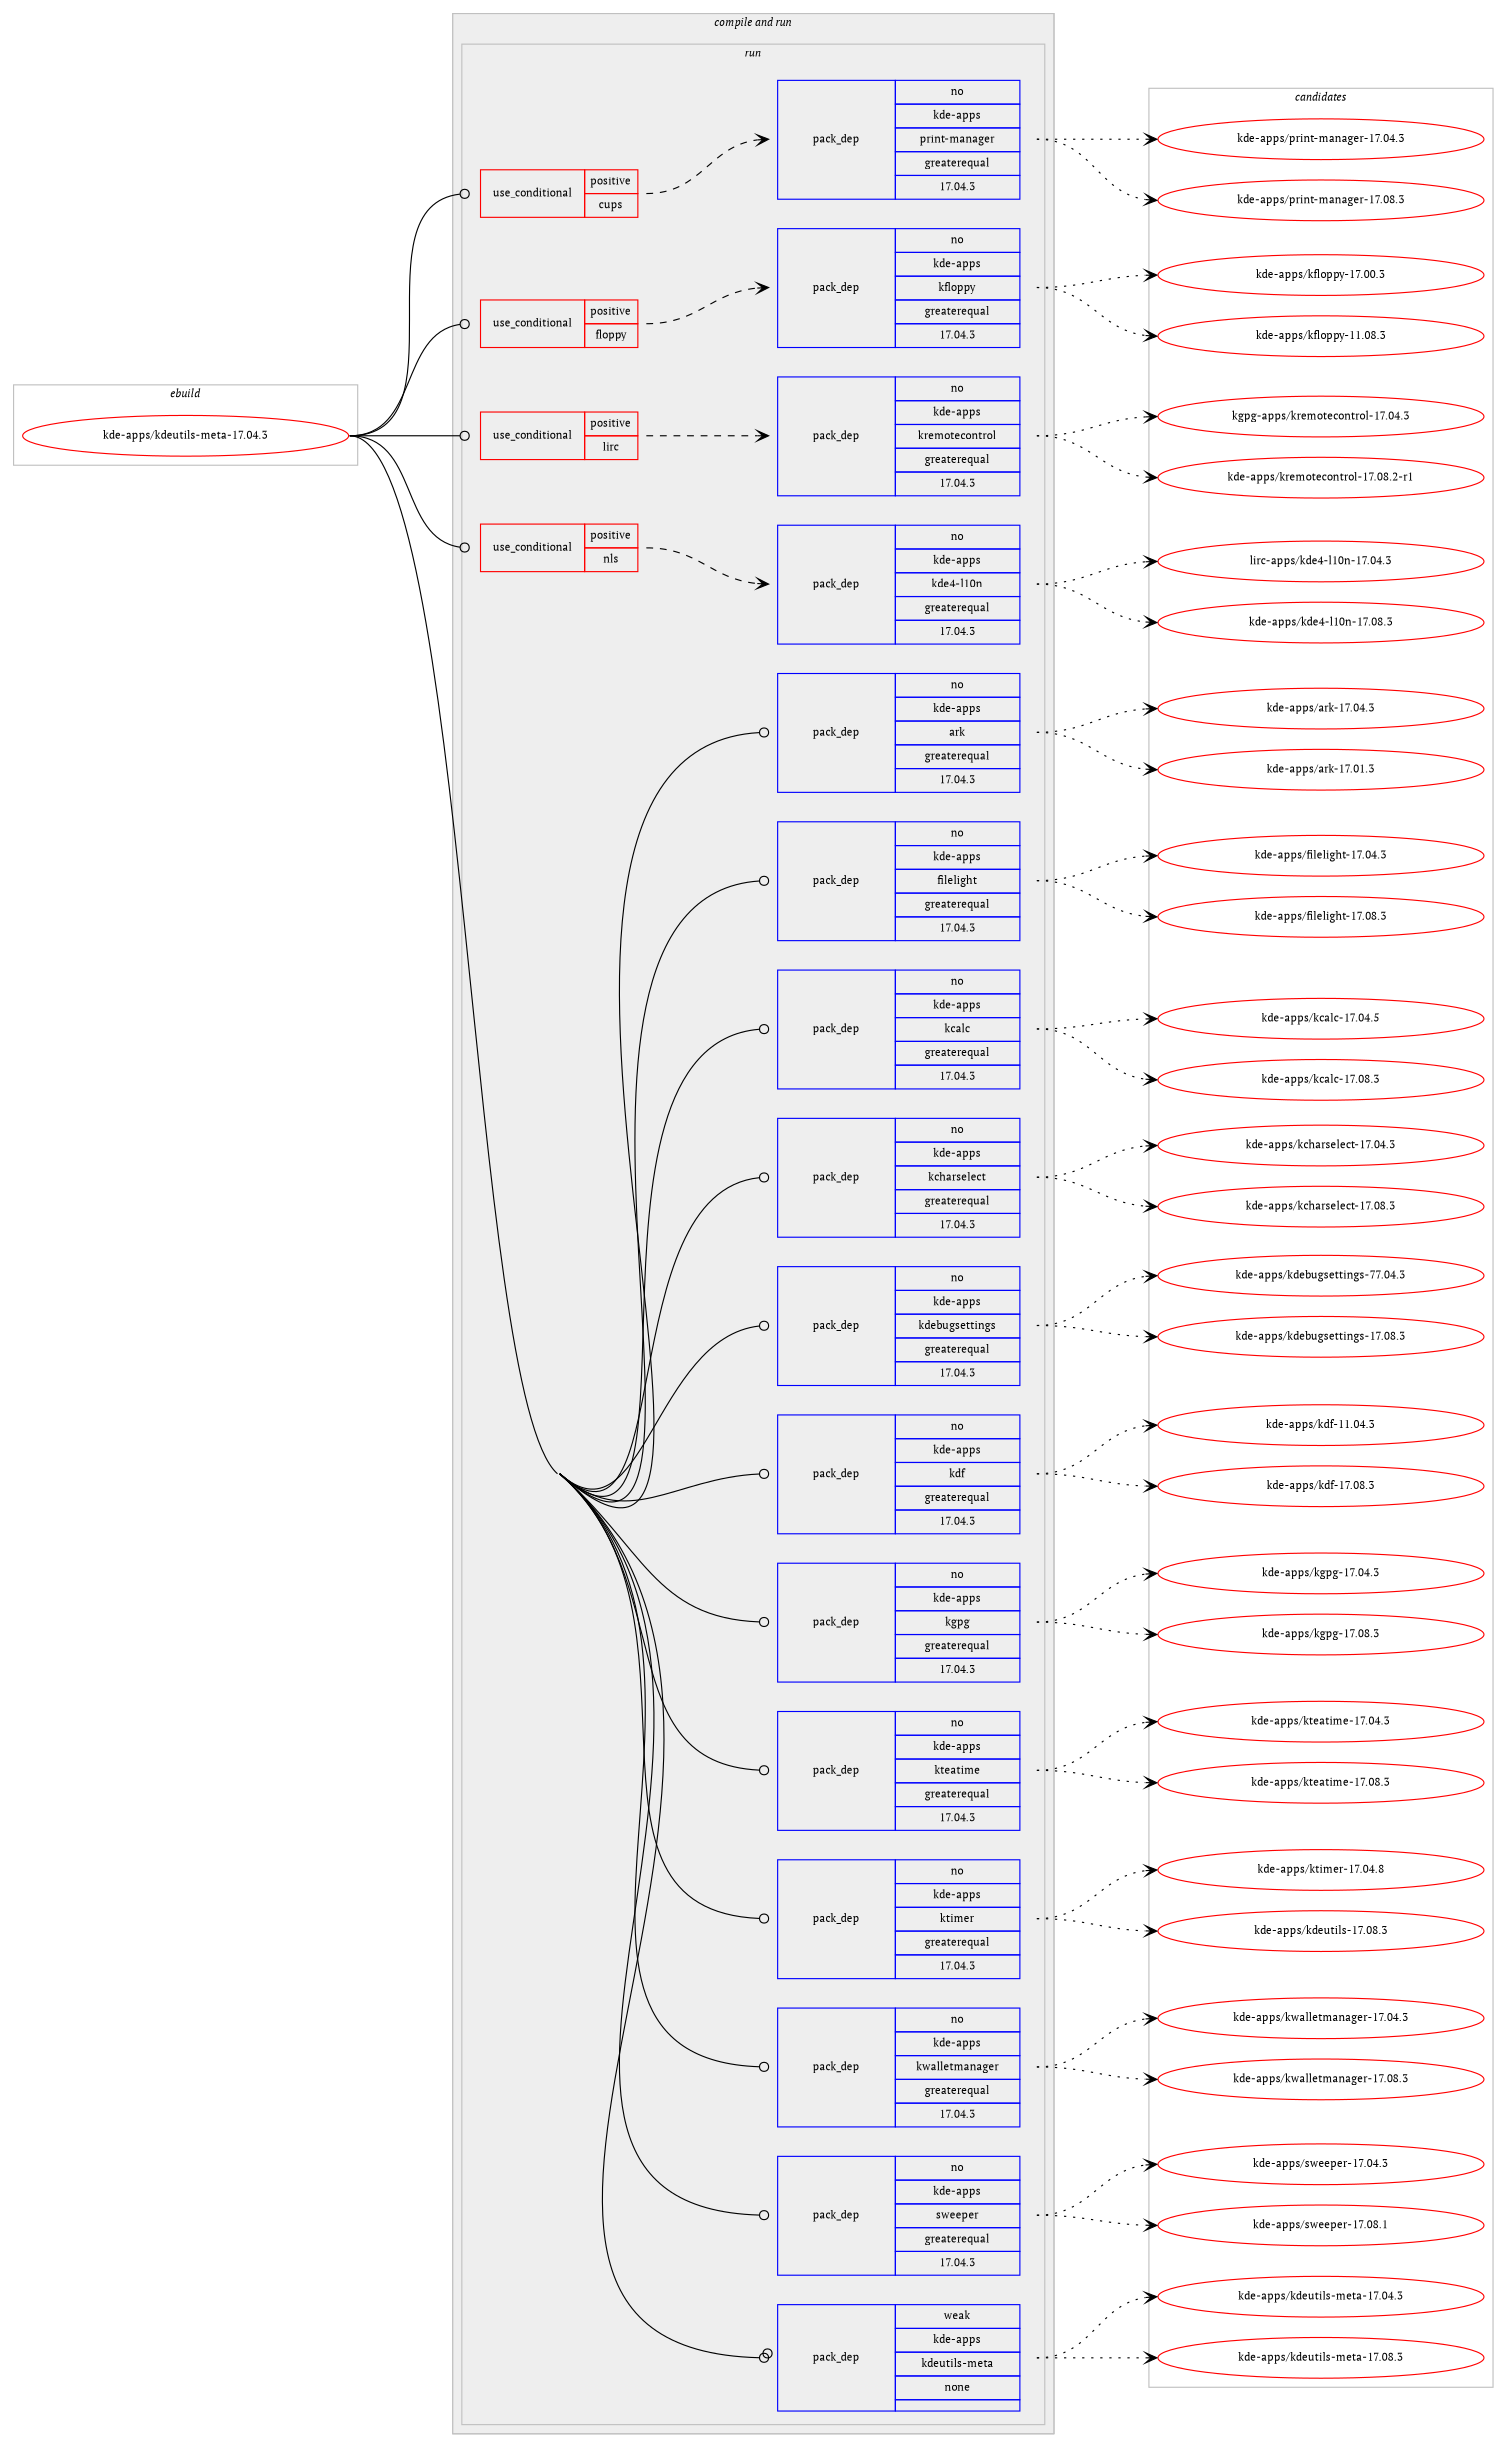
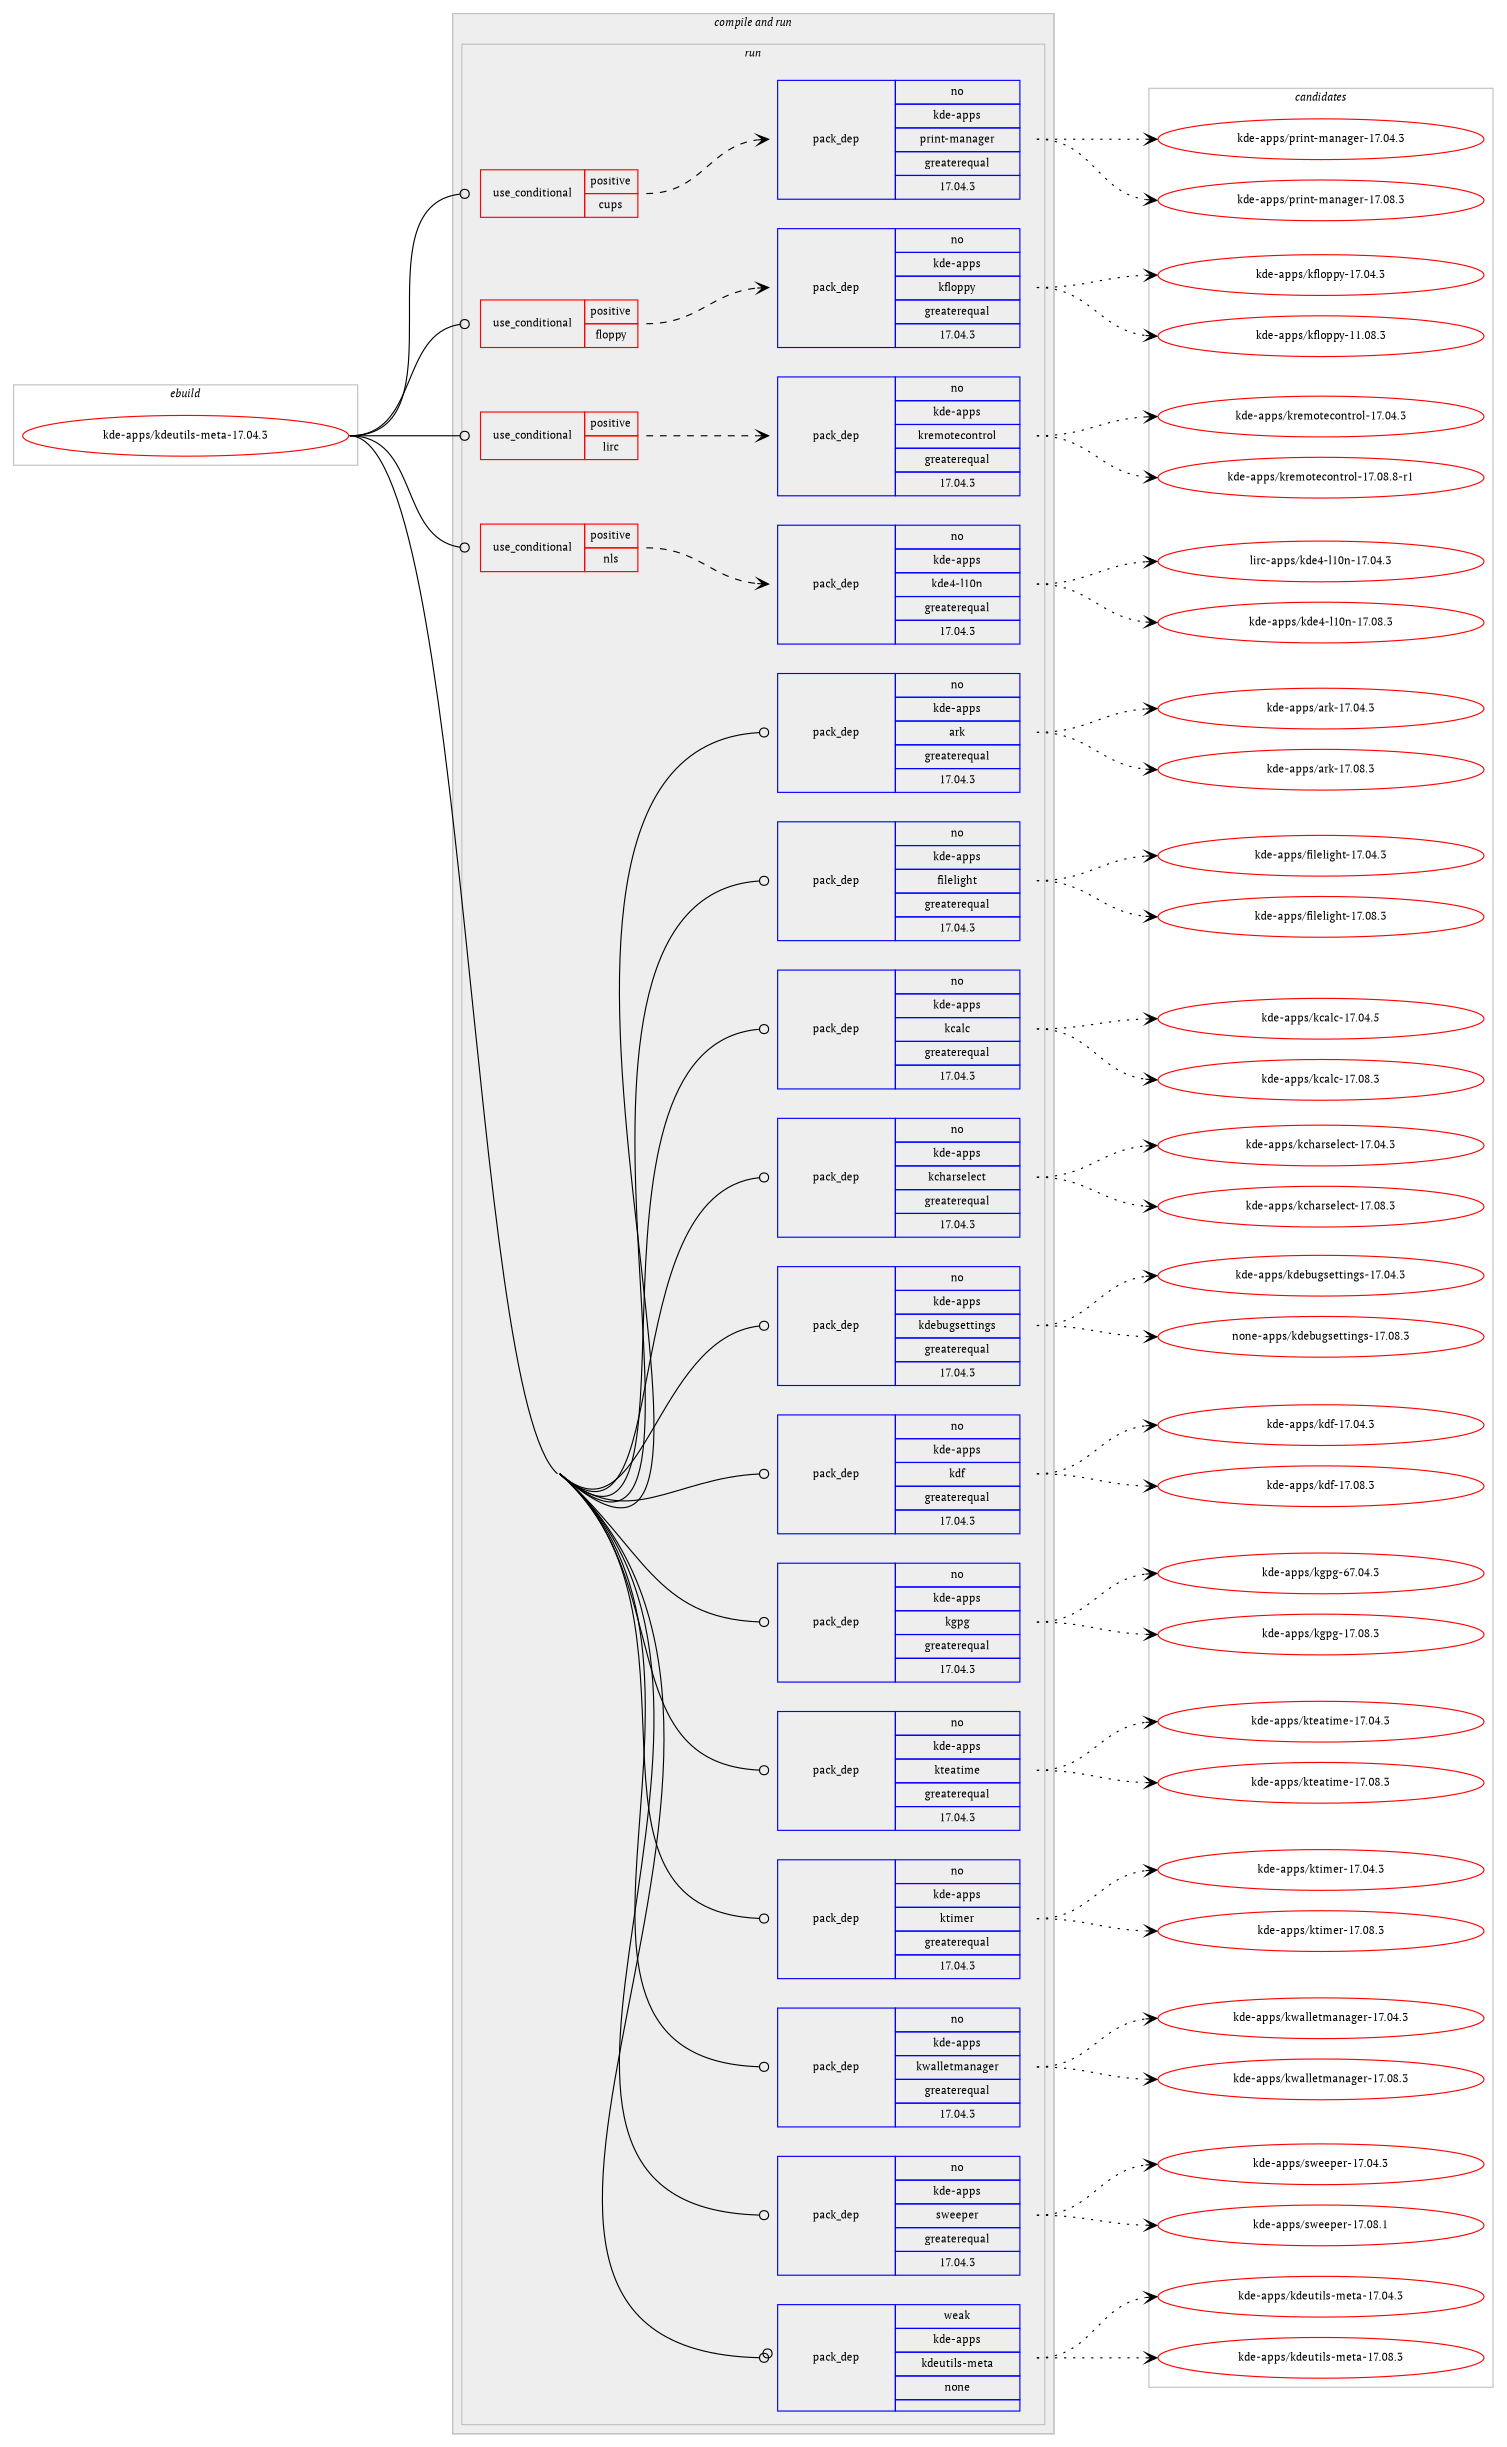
(1321, 275) -> (1321, 275)
(1321, 417) -> (1321, 417)
(1321, 478) -> (1321, 478)
(1321, 770) -> (1321, 770)
(1321, 1276) -> (1321, 1276)
(1321, 1337) -> (1321, 1337)
(1321, 1425) -> (1321, 1425)
(1321, 1573) -> (1321, 1573)
(1321, 1870) -> (1321, 1870)
(1321, 1931) -> (1321, 1931)
